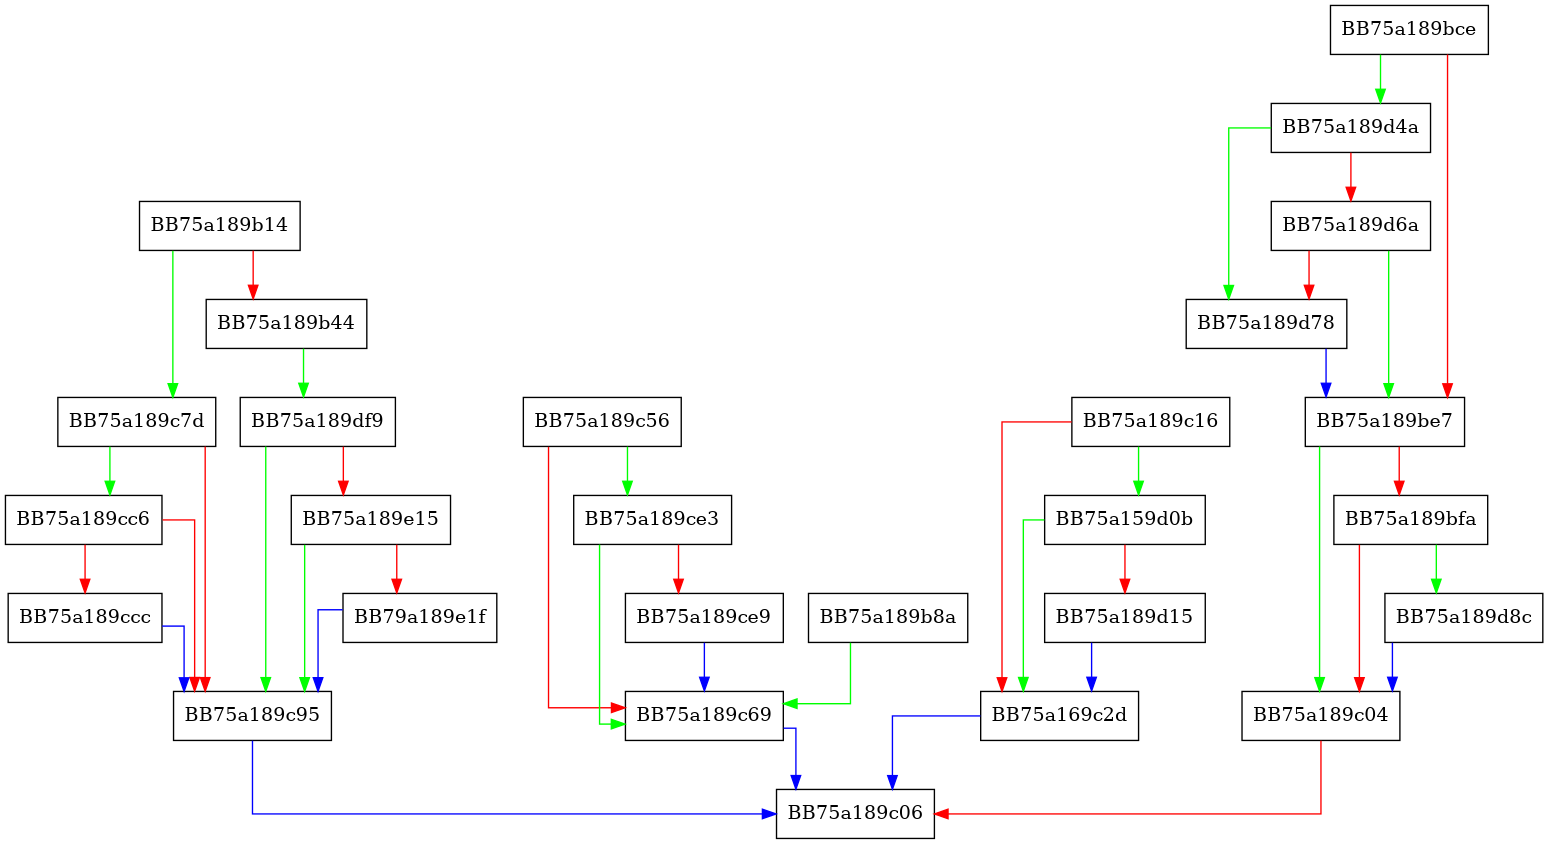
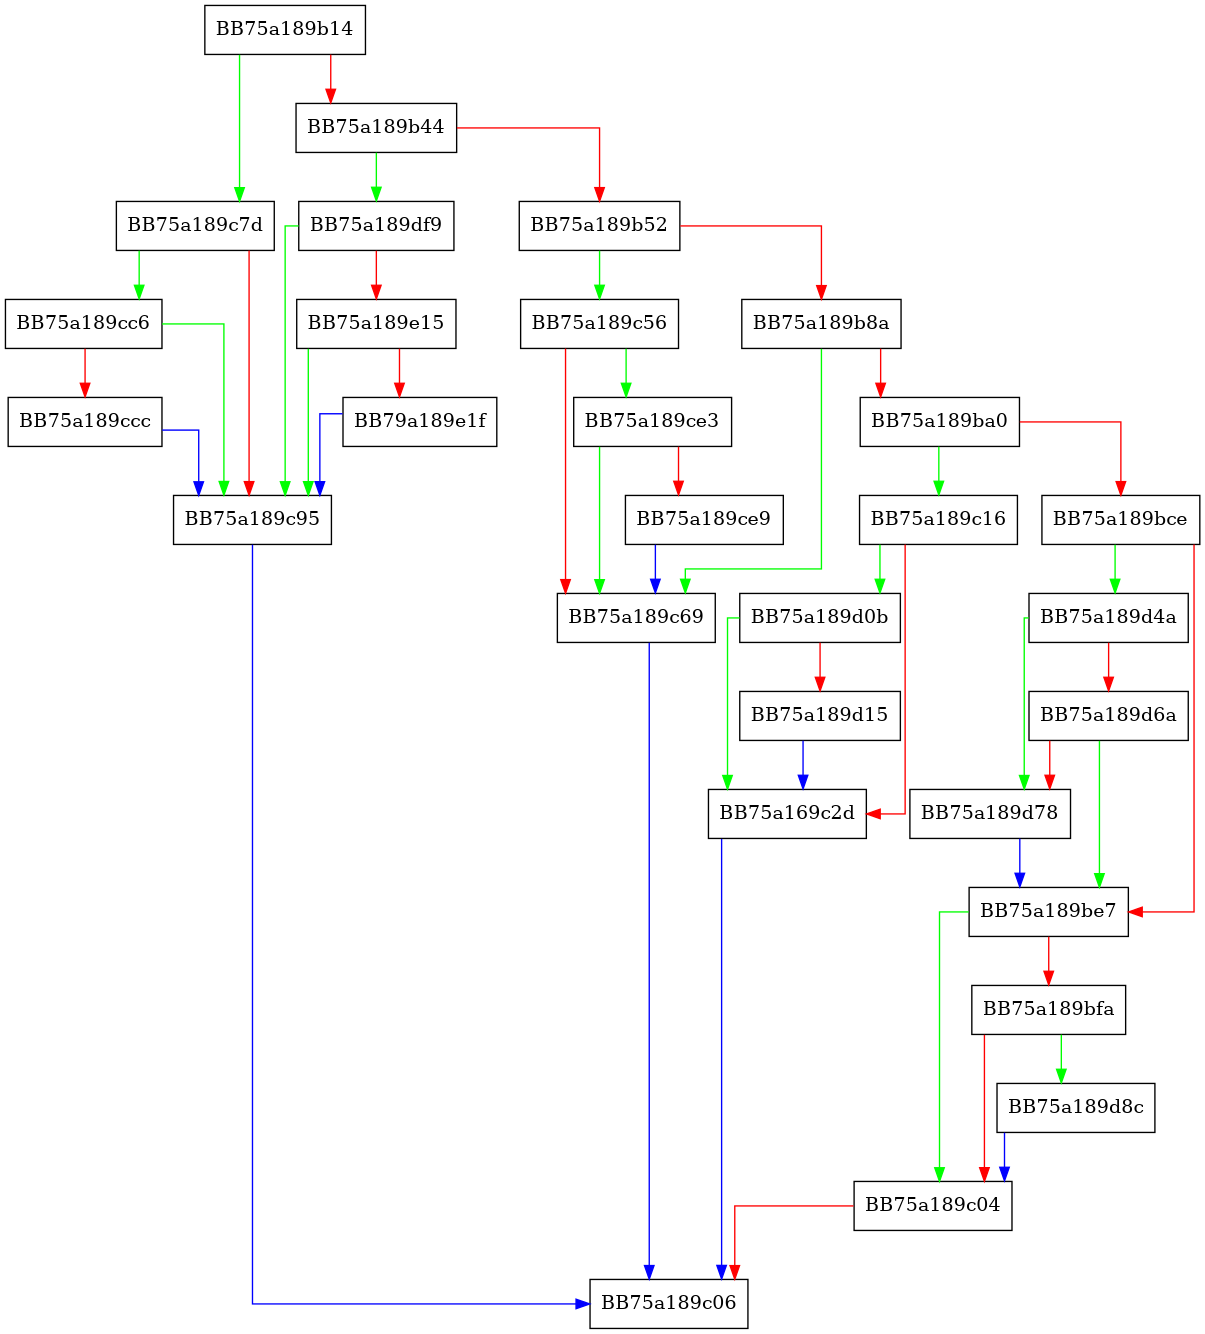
none -> (600, 226)
none -> (940, 422)
(1125, 520) -> (820, 618)
(195, 583) -> (224, 372)
